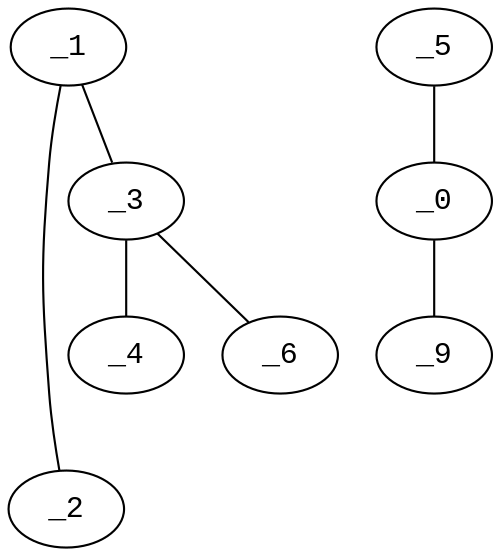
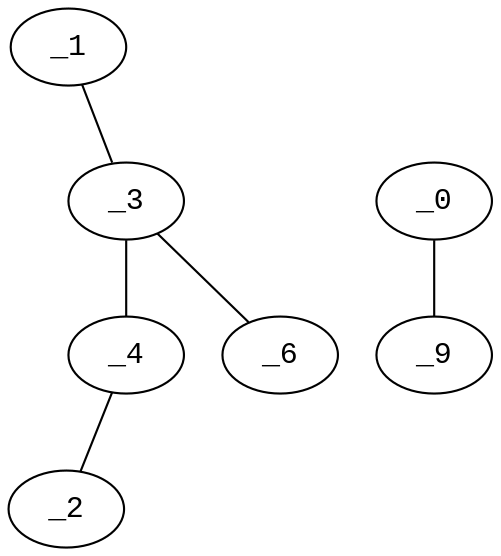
(434, 47) -> none
(43, 278) -> (96, 432)
